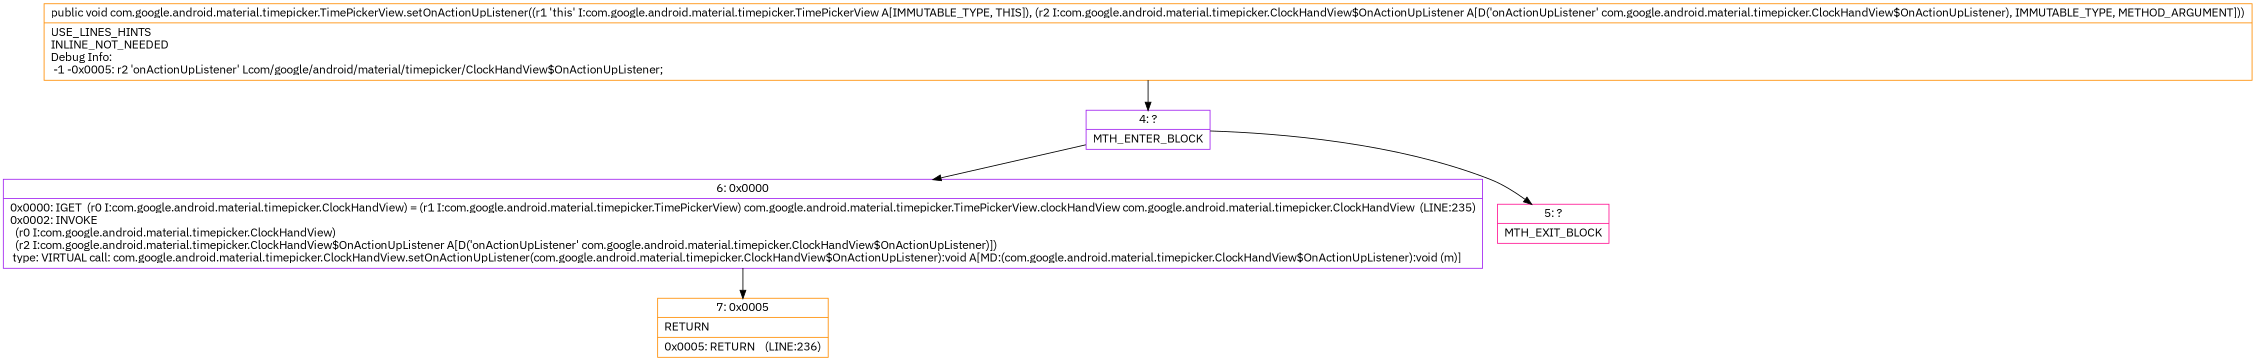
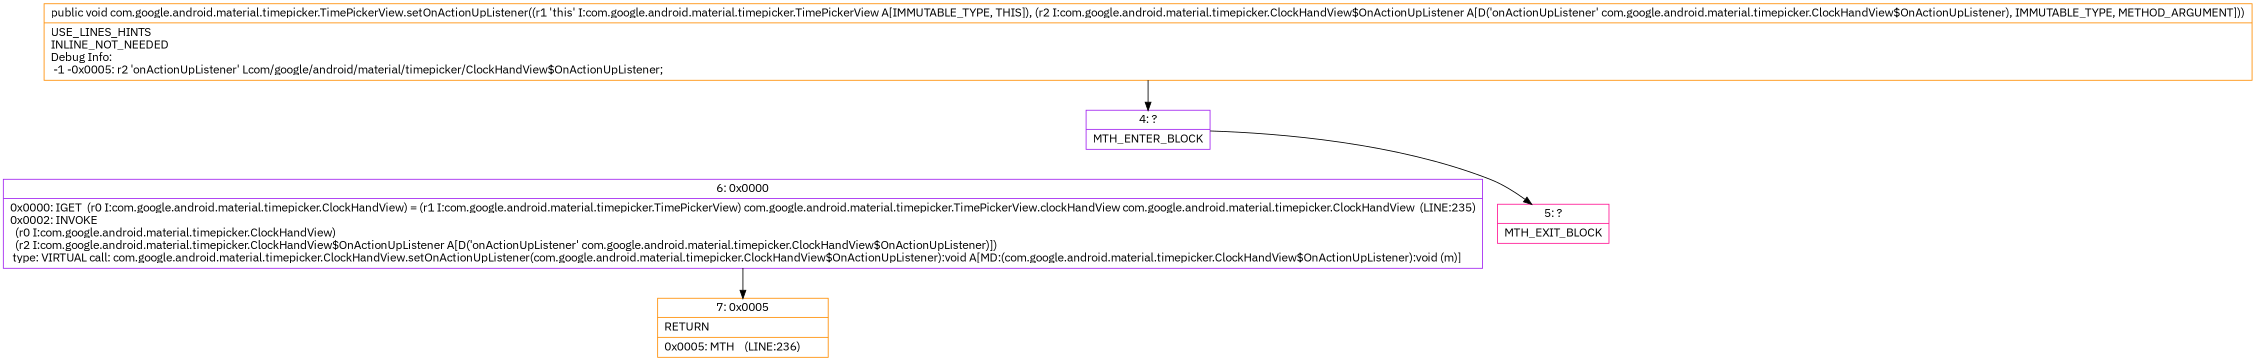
(1014, 161) -> none
(743, 347) -> (733, 347)
